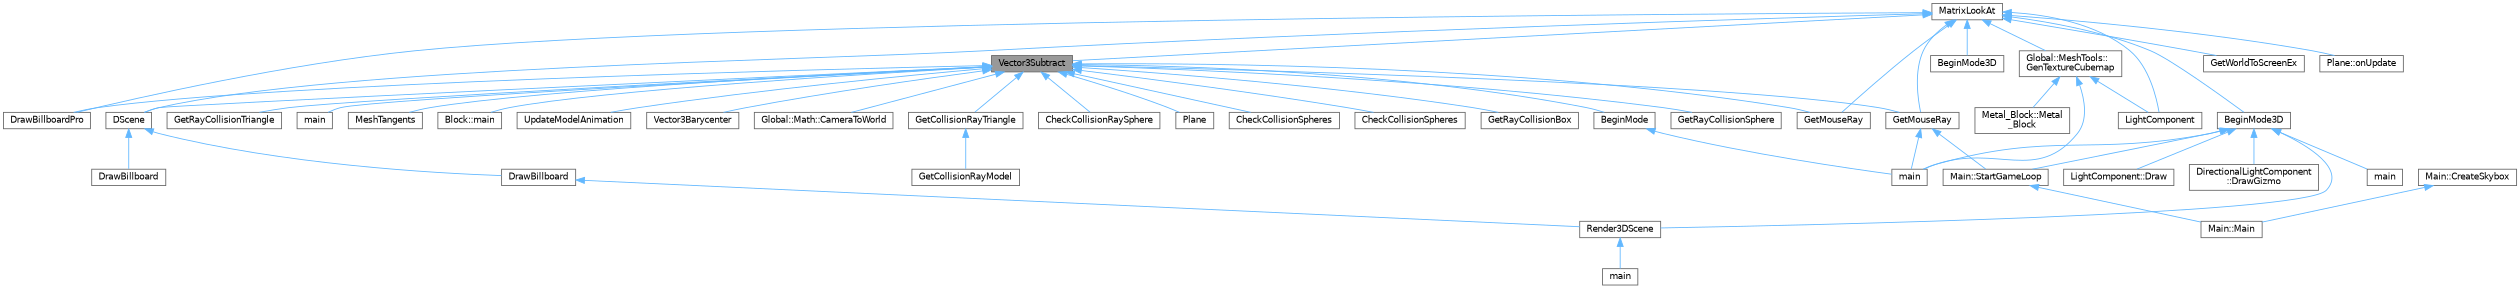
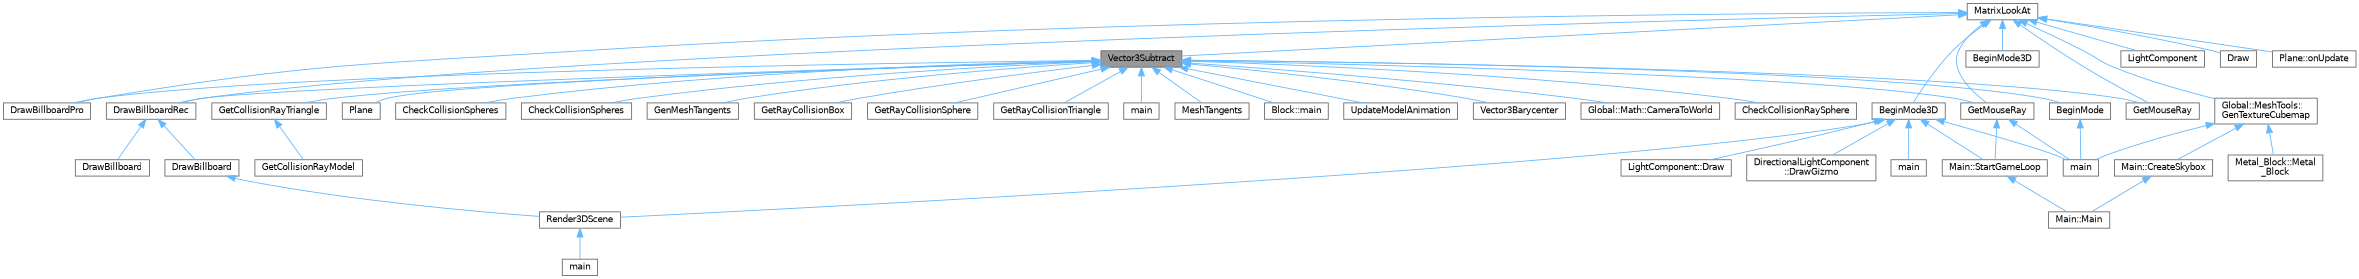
(2254, 64) -> (2238, 59)
(2123, 97) -> (2206, 144)
none -> (693, 111)
(129, 121) -> (151, 111)
